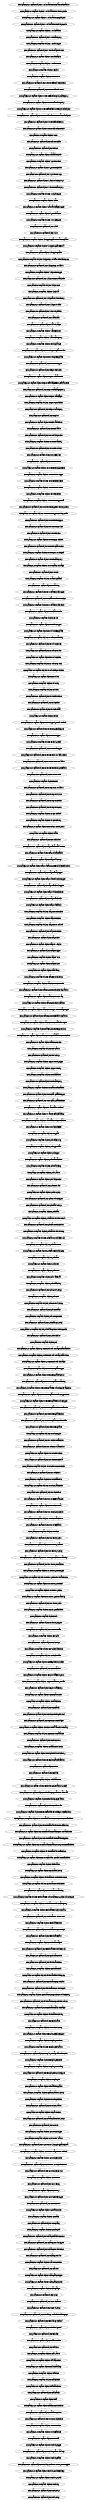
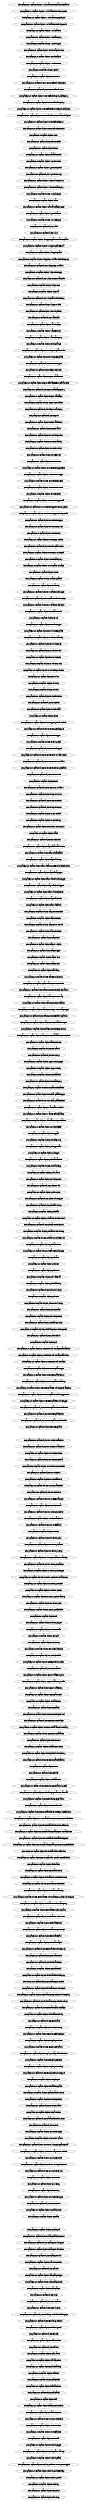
(44, 507) -> (44, 507)
(44, 983) -> (44, 983)
(44, 1434) -> none
(44, 1851) -> (44, 1851)
(44, 1982) -> (44, 1982)
(44, 2223) -> none
